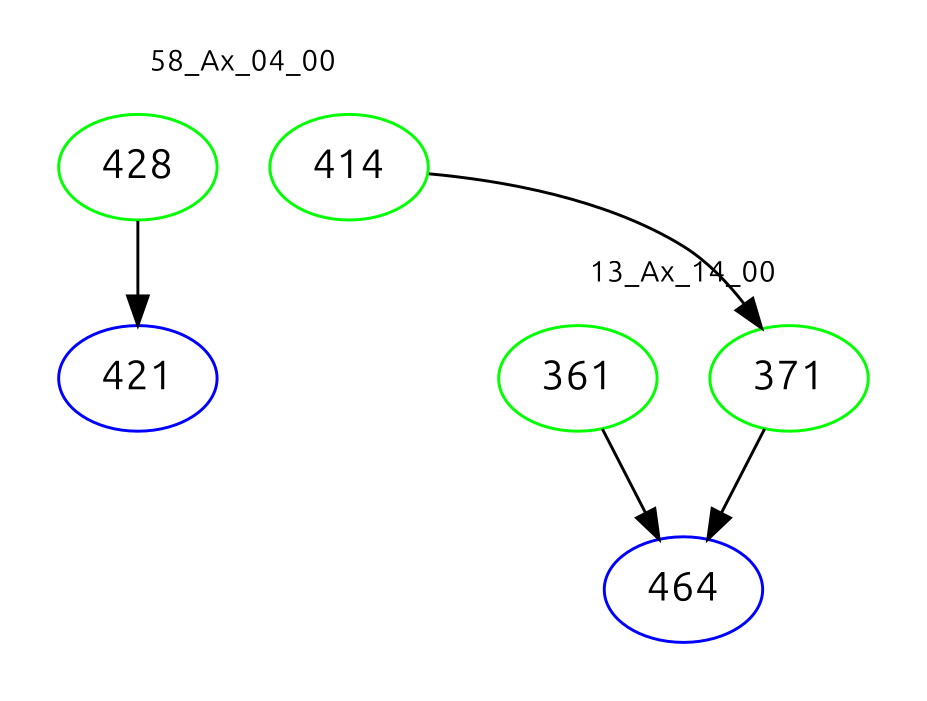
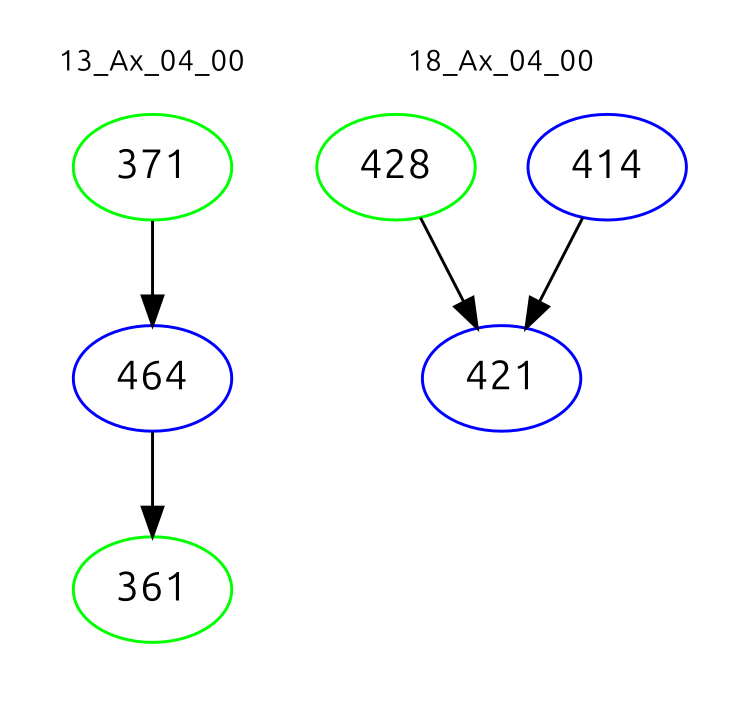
(243, 63) -> (502, 63)
(349, 167) -> (607, 167)
(600, 208) -> (561, 260)
(683, 274) -> (153, 63)
(624, 471) -> (153, 470)
